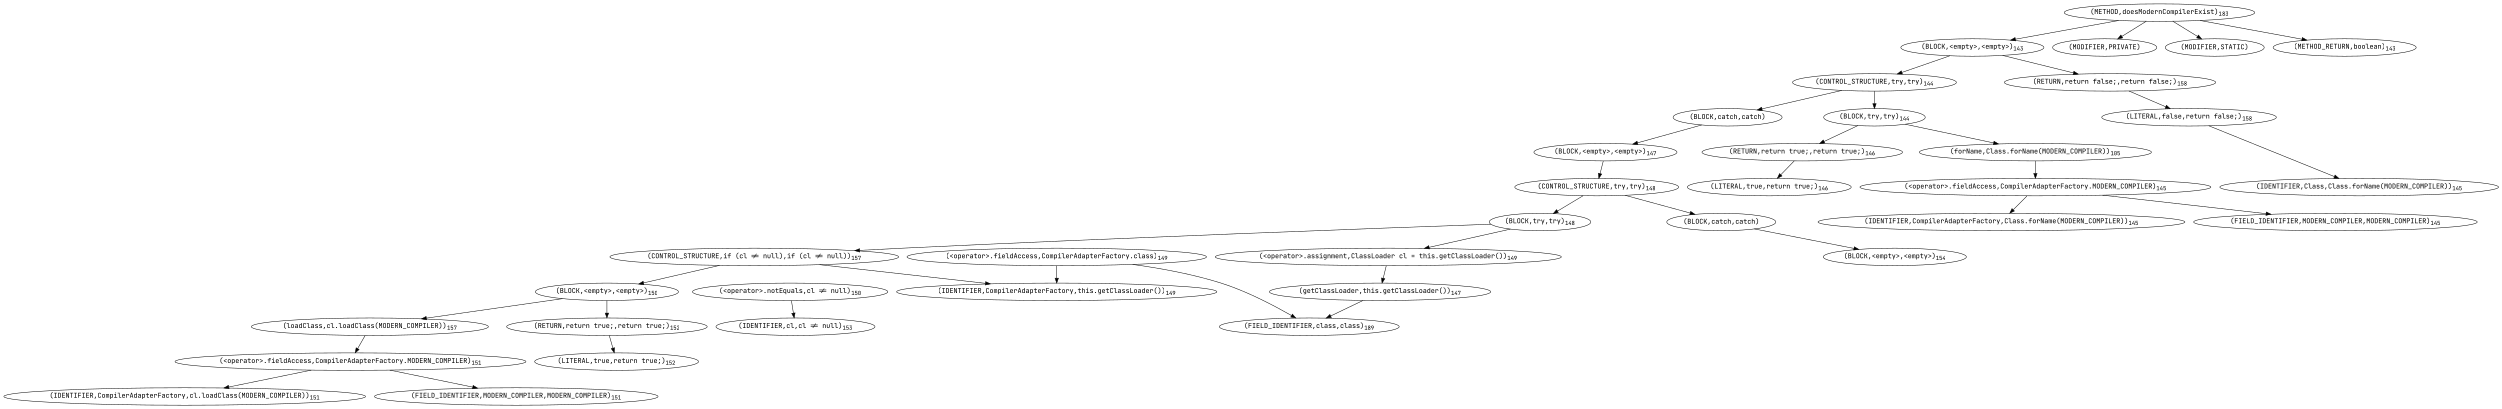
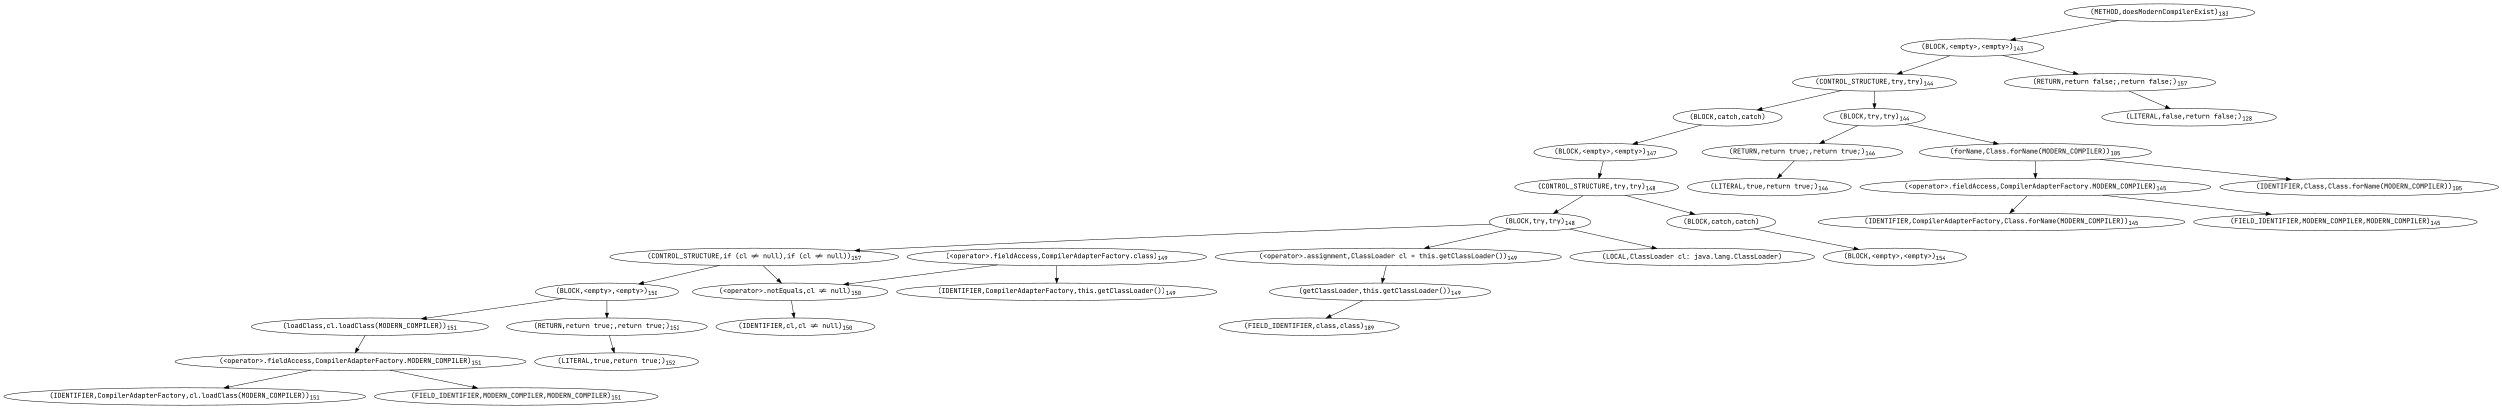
(2105, 48) -> none
(2215, 48) -> none
(2345, 48) -> none
(2182, 82) -> (2182, 82)
(2247, 117) -> (2247, 117)
(2272, 151) -> (2193, 169)
(2457, 186) -> (2457, 186)
none -> (1692, 257)
(902, 274) -> (770, 273)
(1215, 281) -> (923, 274)
(1456, 291) -> (1456, 291)
(452, 326) -> (452, 326)
(848, 326) -> (848, 326)
